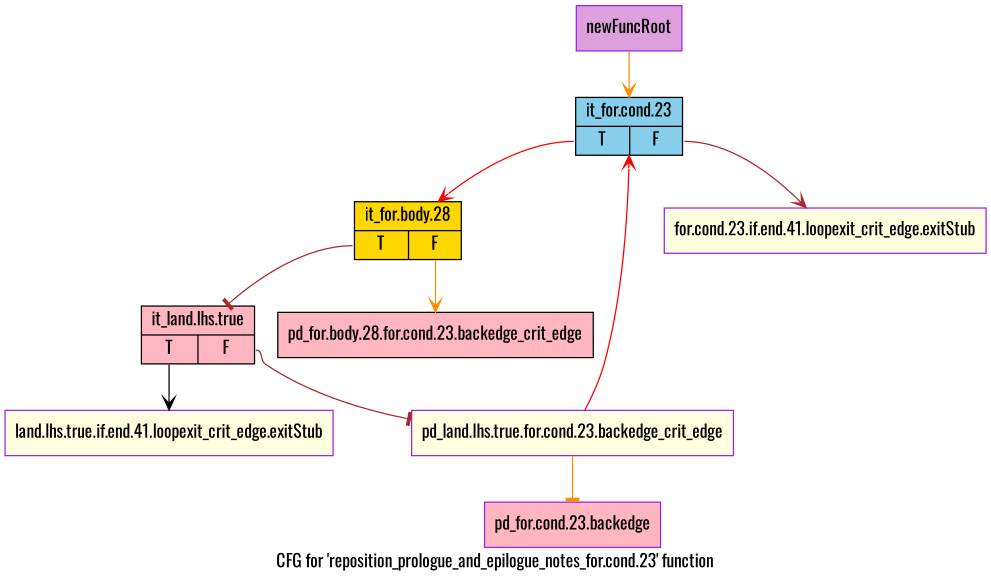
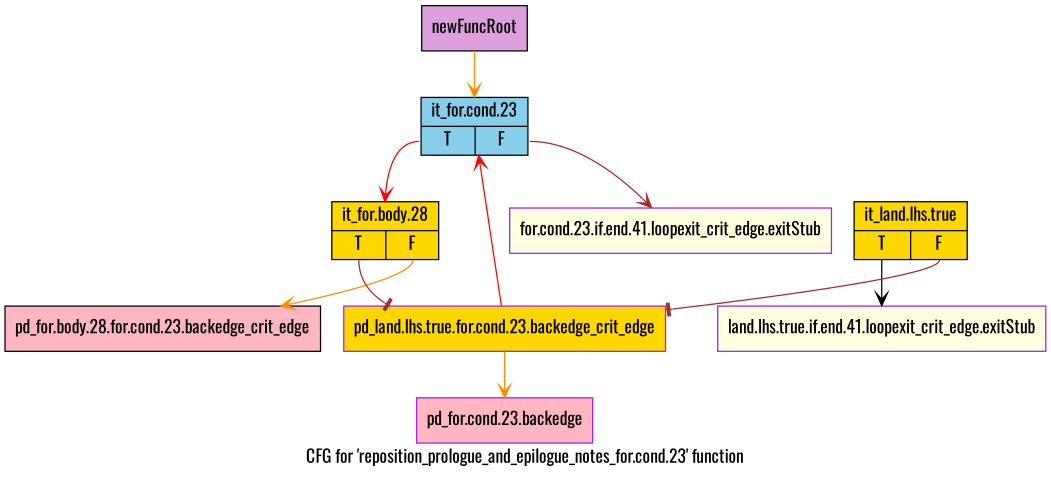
(629, 28) -> (474, 28)
(287, 263) -> (362, 278)
(198, 335) -> (911, 231)
(573, 433) -> (505, 329)
(573, 476) -> (505, 368)
